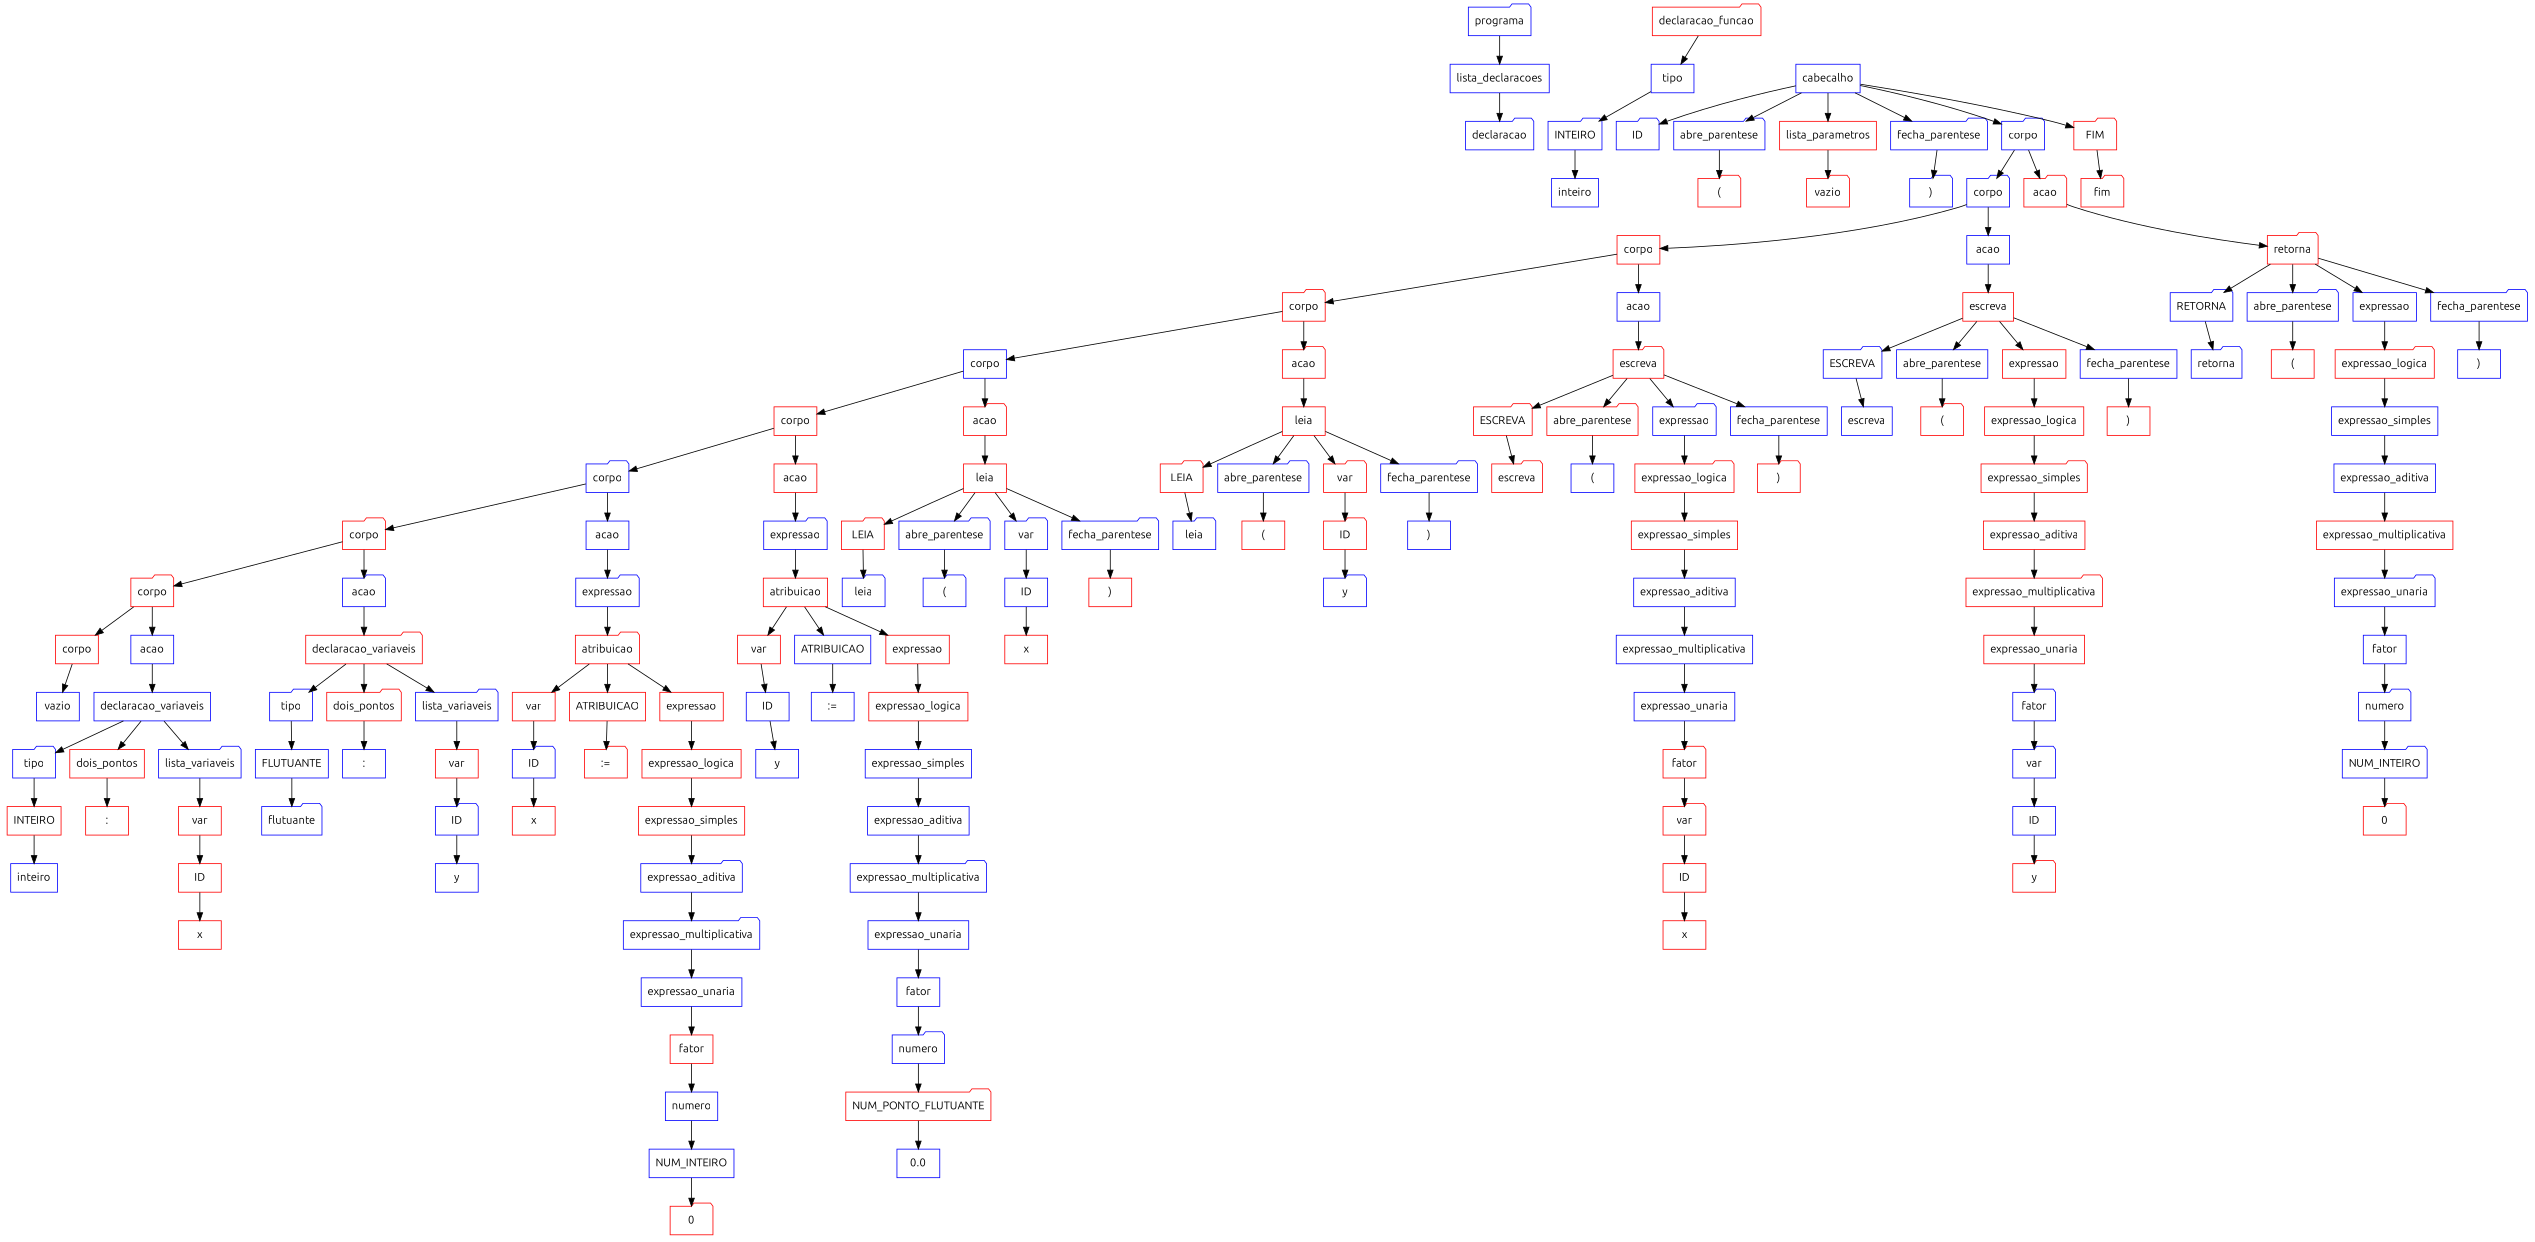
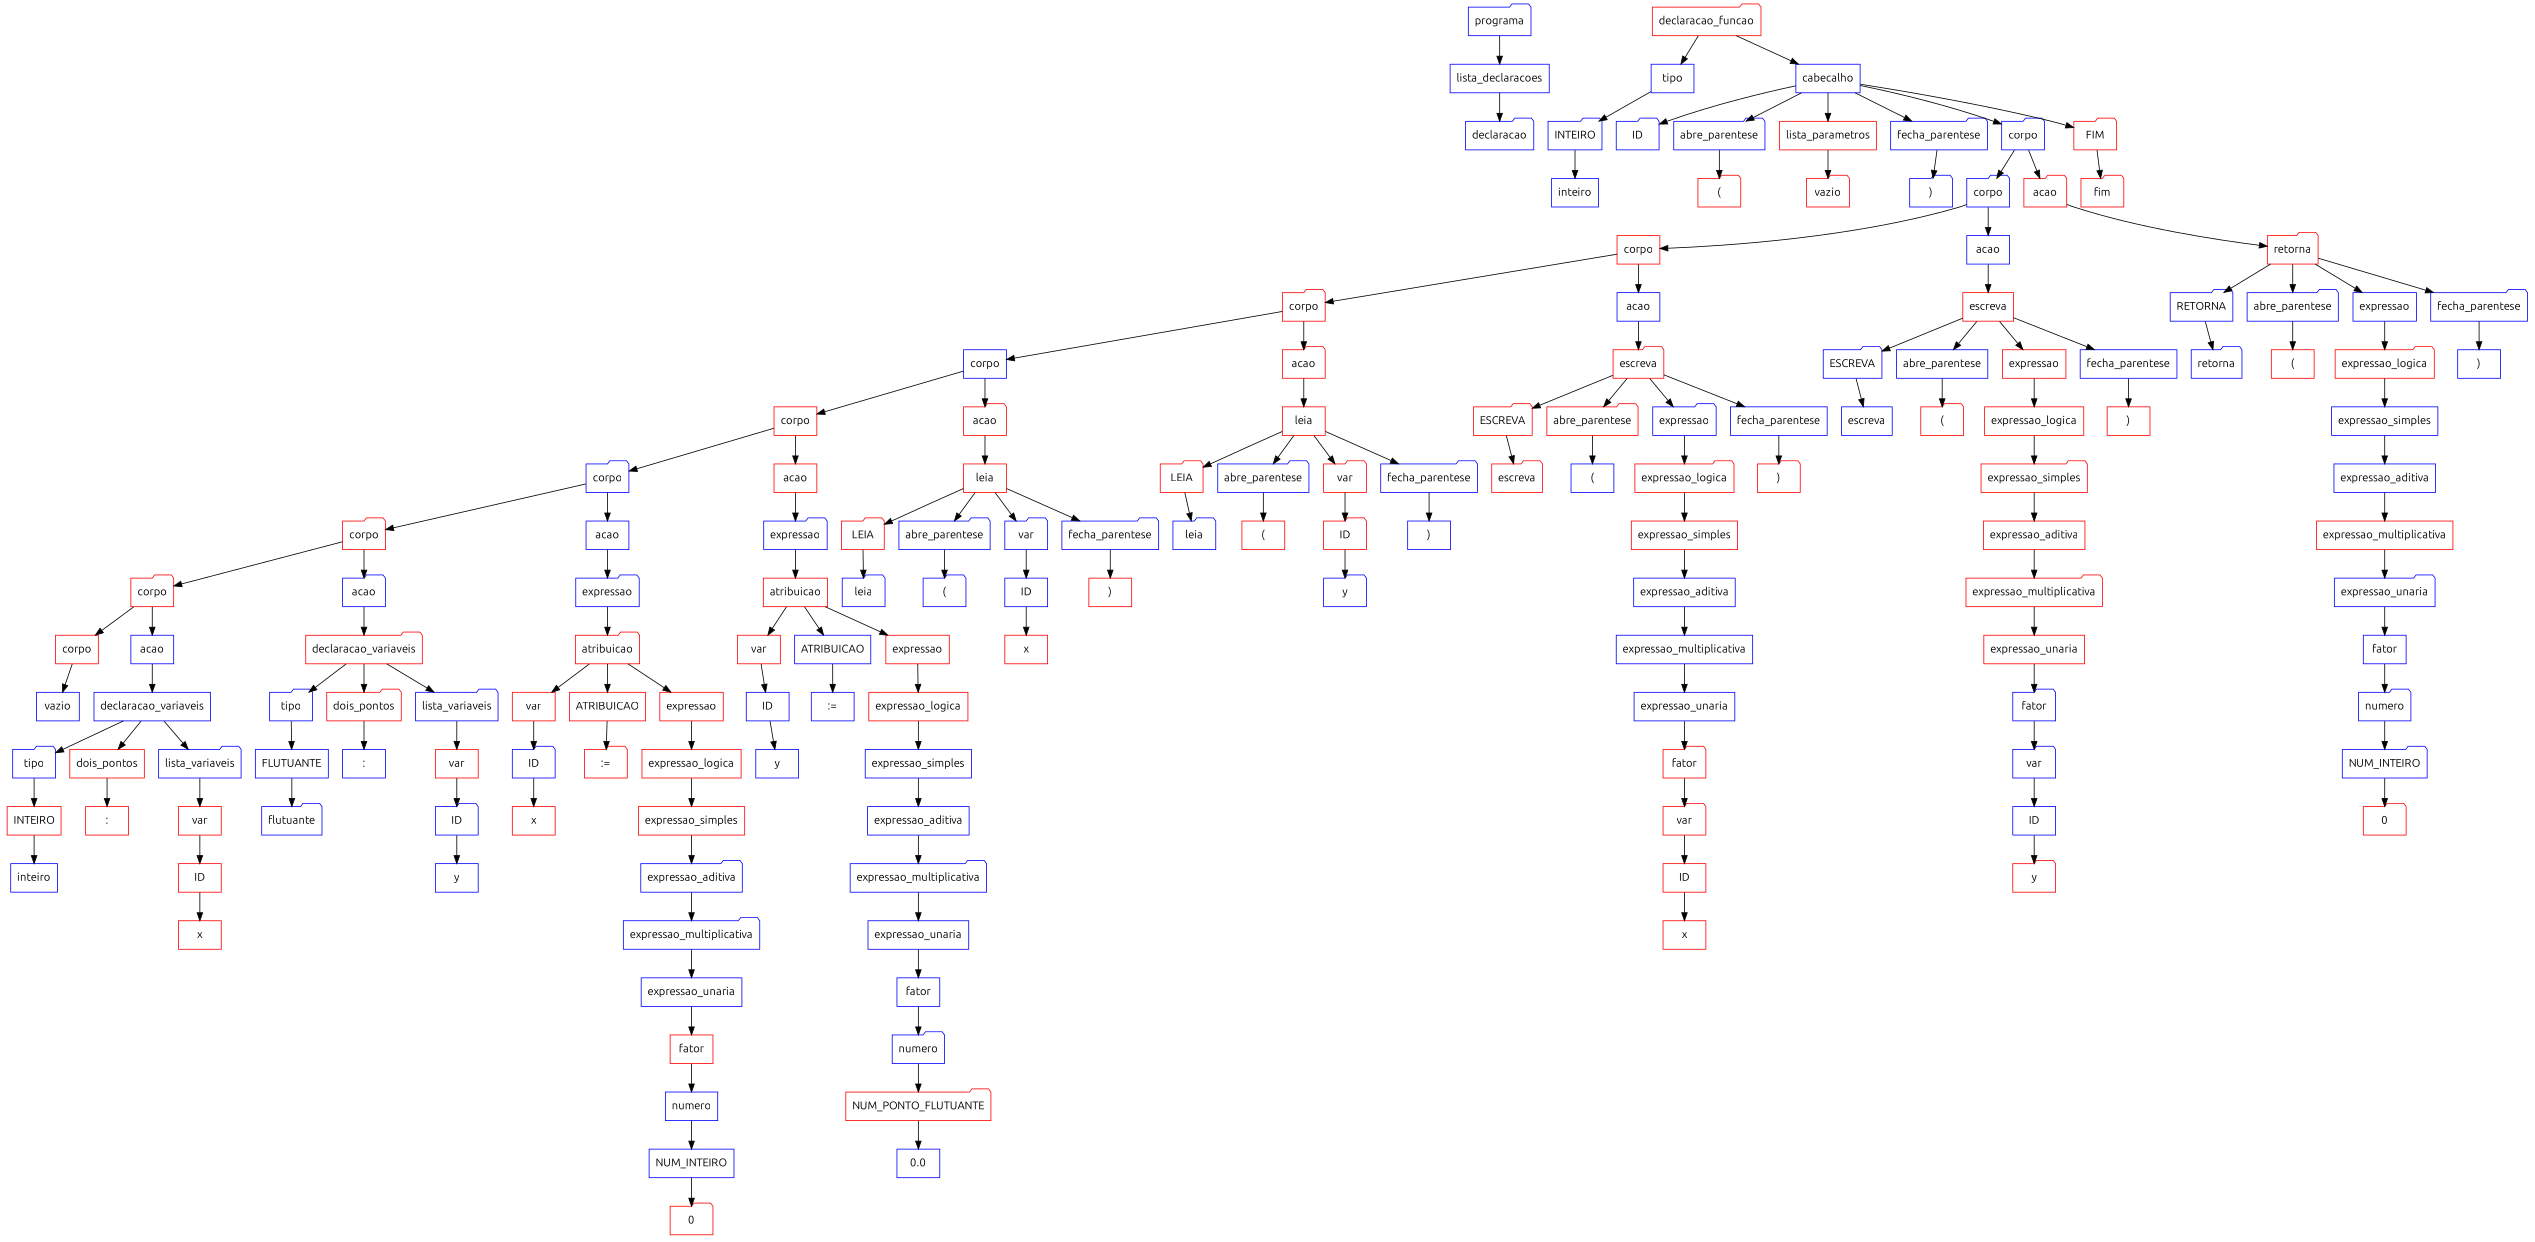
none -> (1764, 48)
